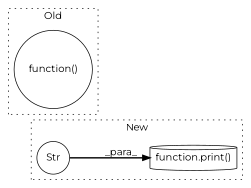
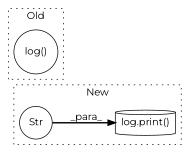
(53, 69) -> (36, 52)
(193, 158) -> (145, 123)
